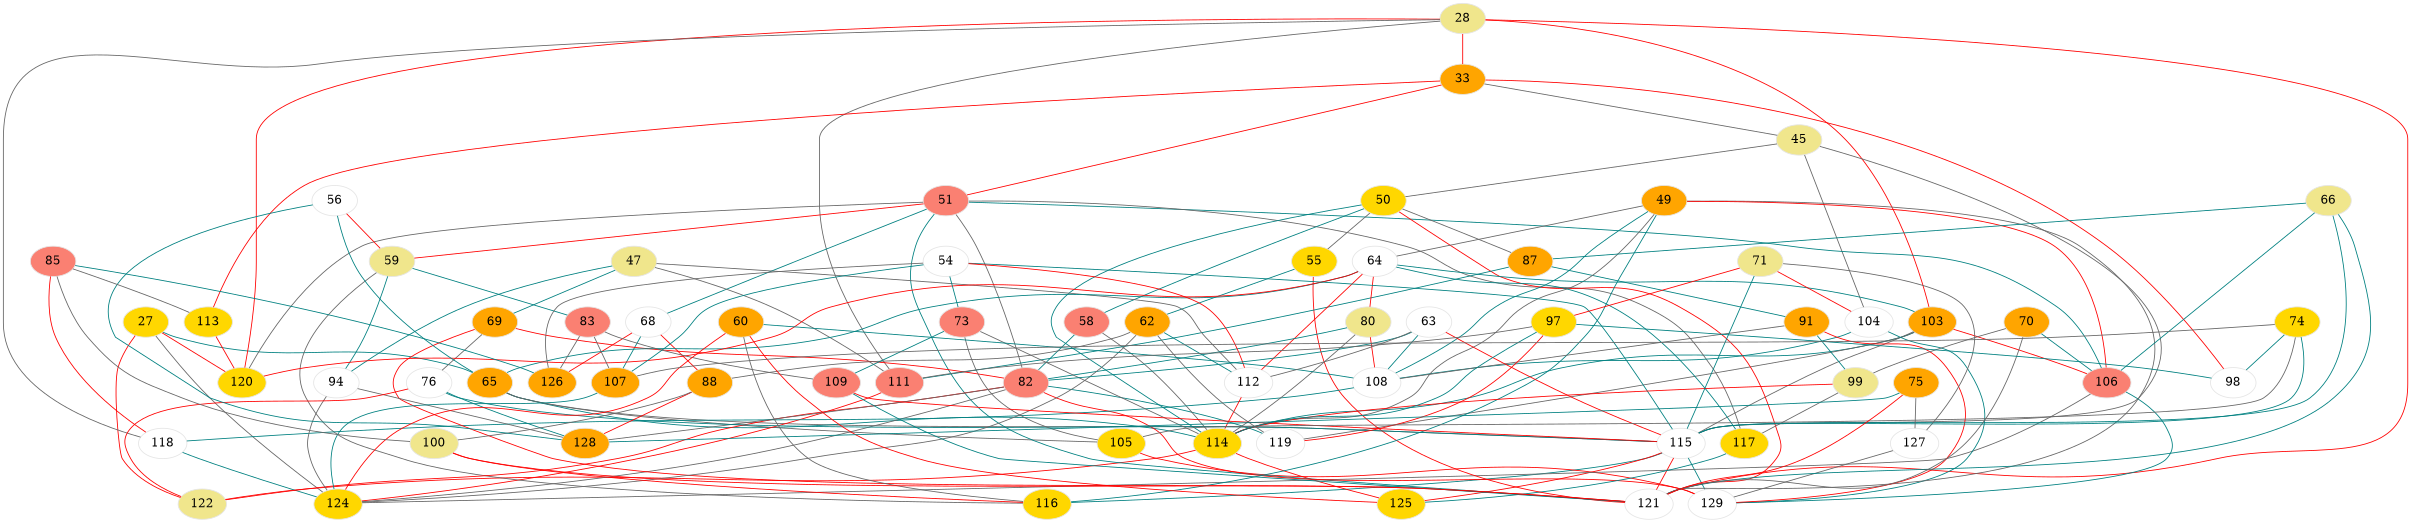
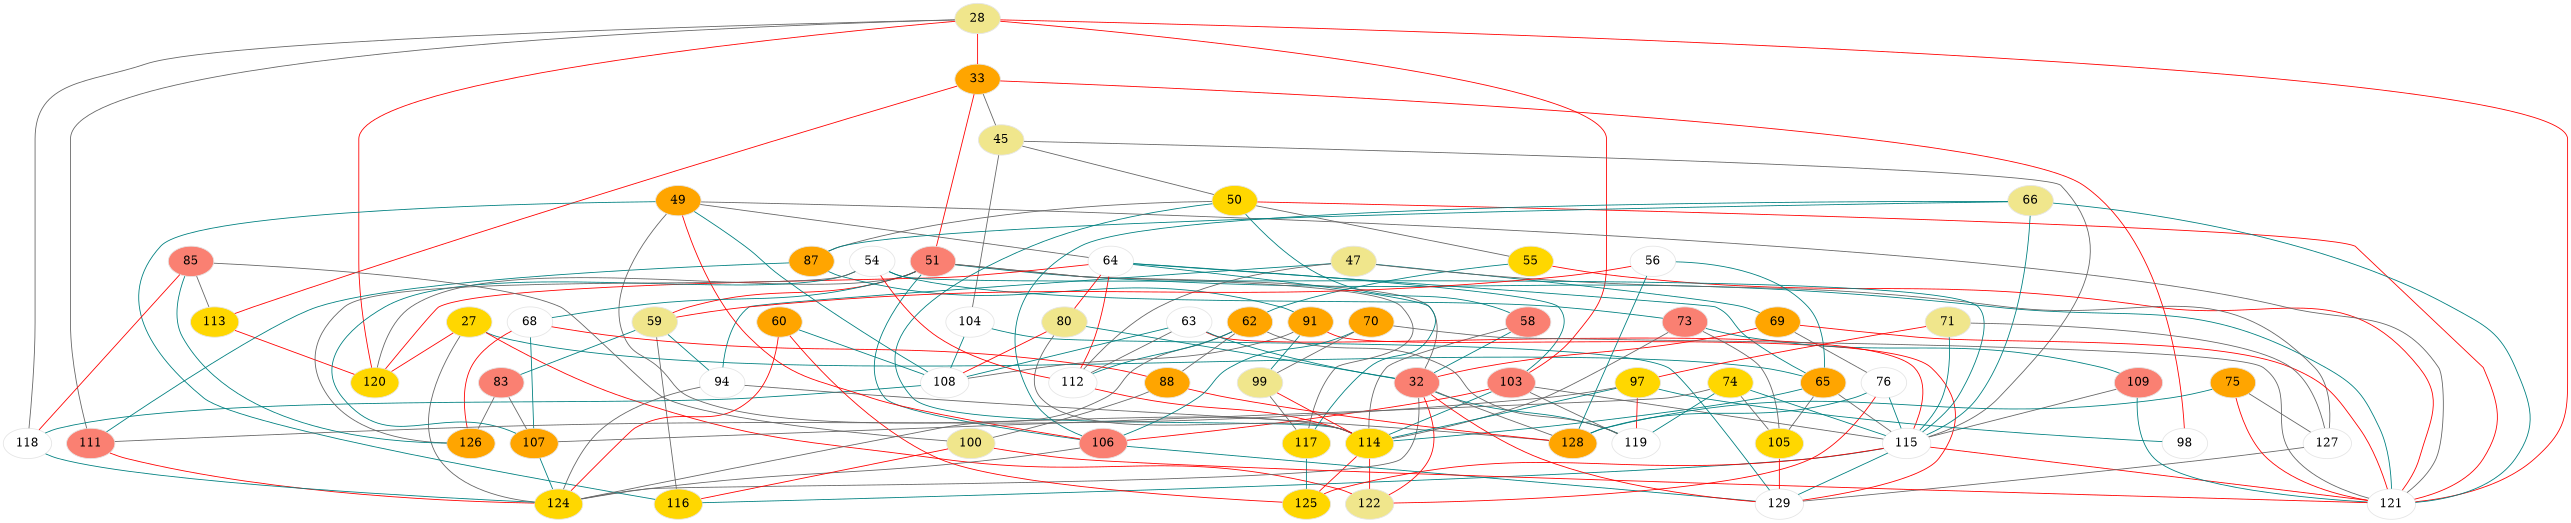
(1824, 297) -> none
(774, 308) -> (1886, 294)
(1932, 322) -> (1511, 383)
(2265, 352) -> (1671, 421)
(702, 360) -> none
(1026, 383) -> (1417, 383)
(1255, 423) -> (2018, 414)
(845, 474) -> none
